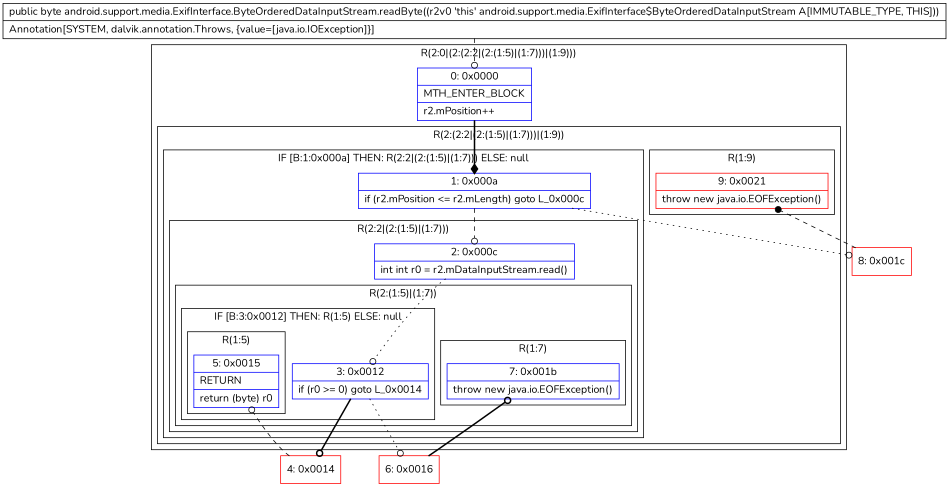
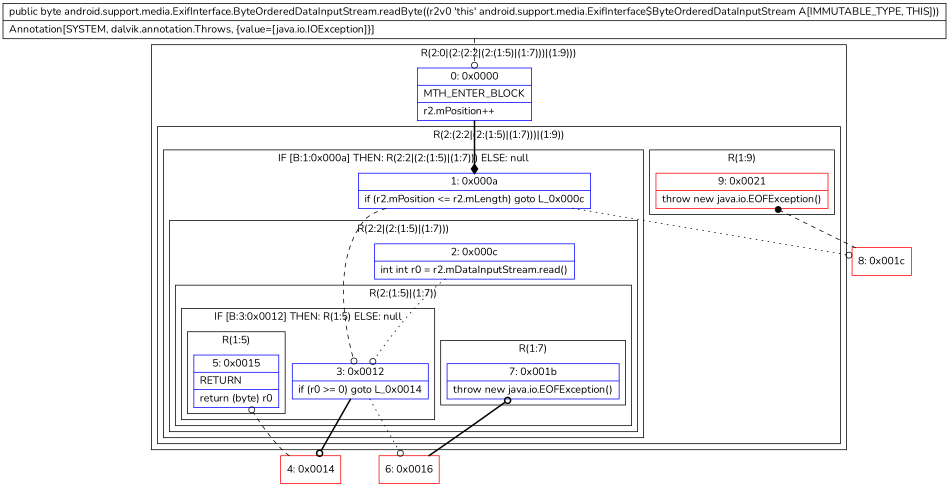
(475, 225) -> (344, 275)
